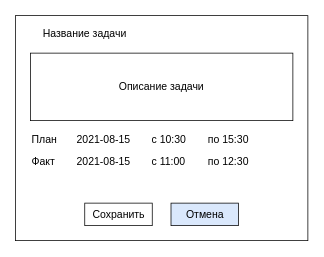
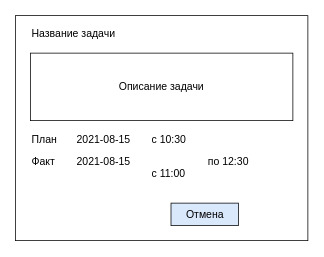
(165, 33) -> (154, 33)
(231, 139) -> none
(173, 162) -> (173, 173)
(119, 214) -> none
